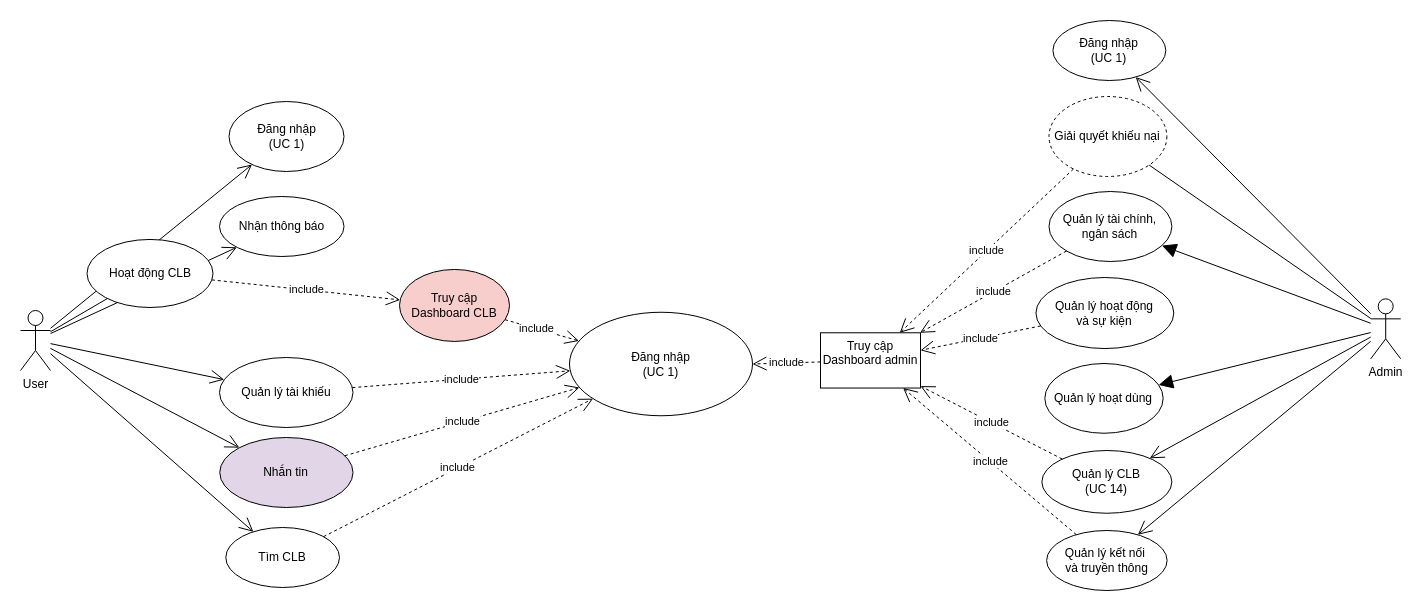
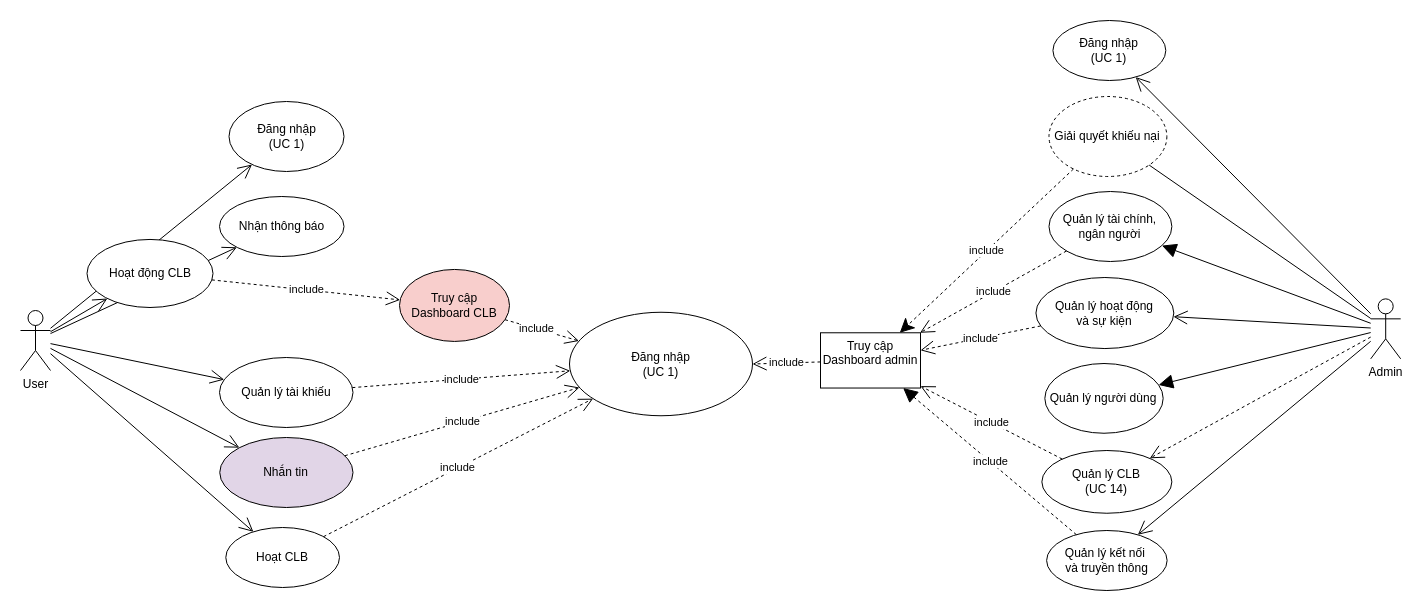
(1110, 227) -> (1110, 227)
(103, 301) -> (103, 301)
none -> (1274, 322)
(906, 327) -> (909, 324)
(910, 394) -> (915, 398)
(1261, 397) -> (1261, 397)
(1104, 399) -> (1104, 399)
(283, 558) -> (283, 558)
